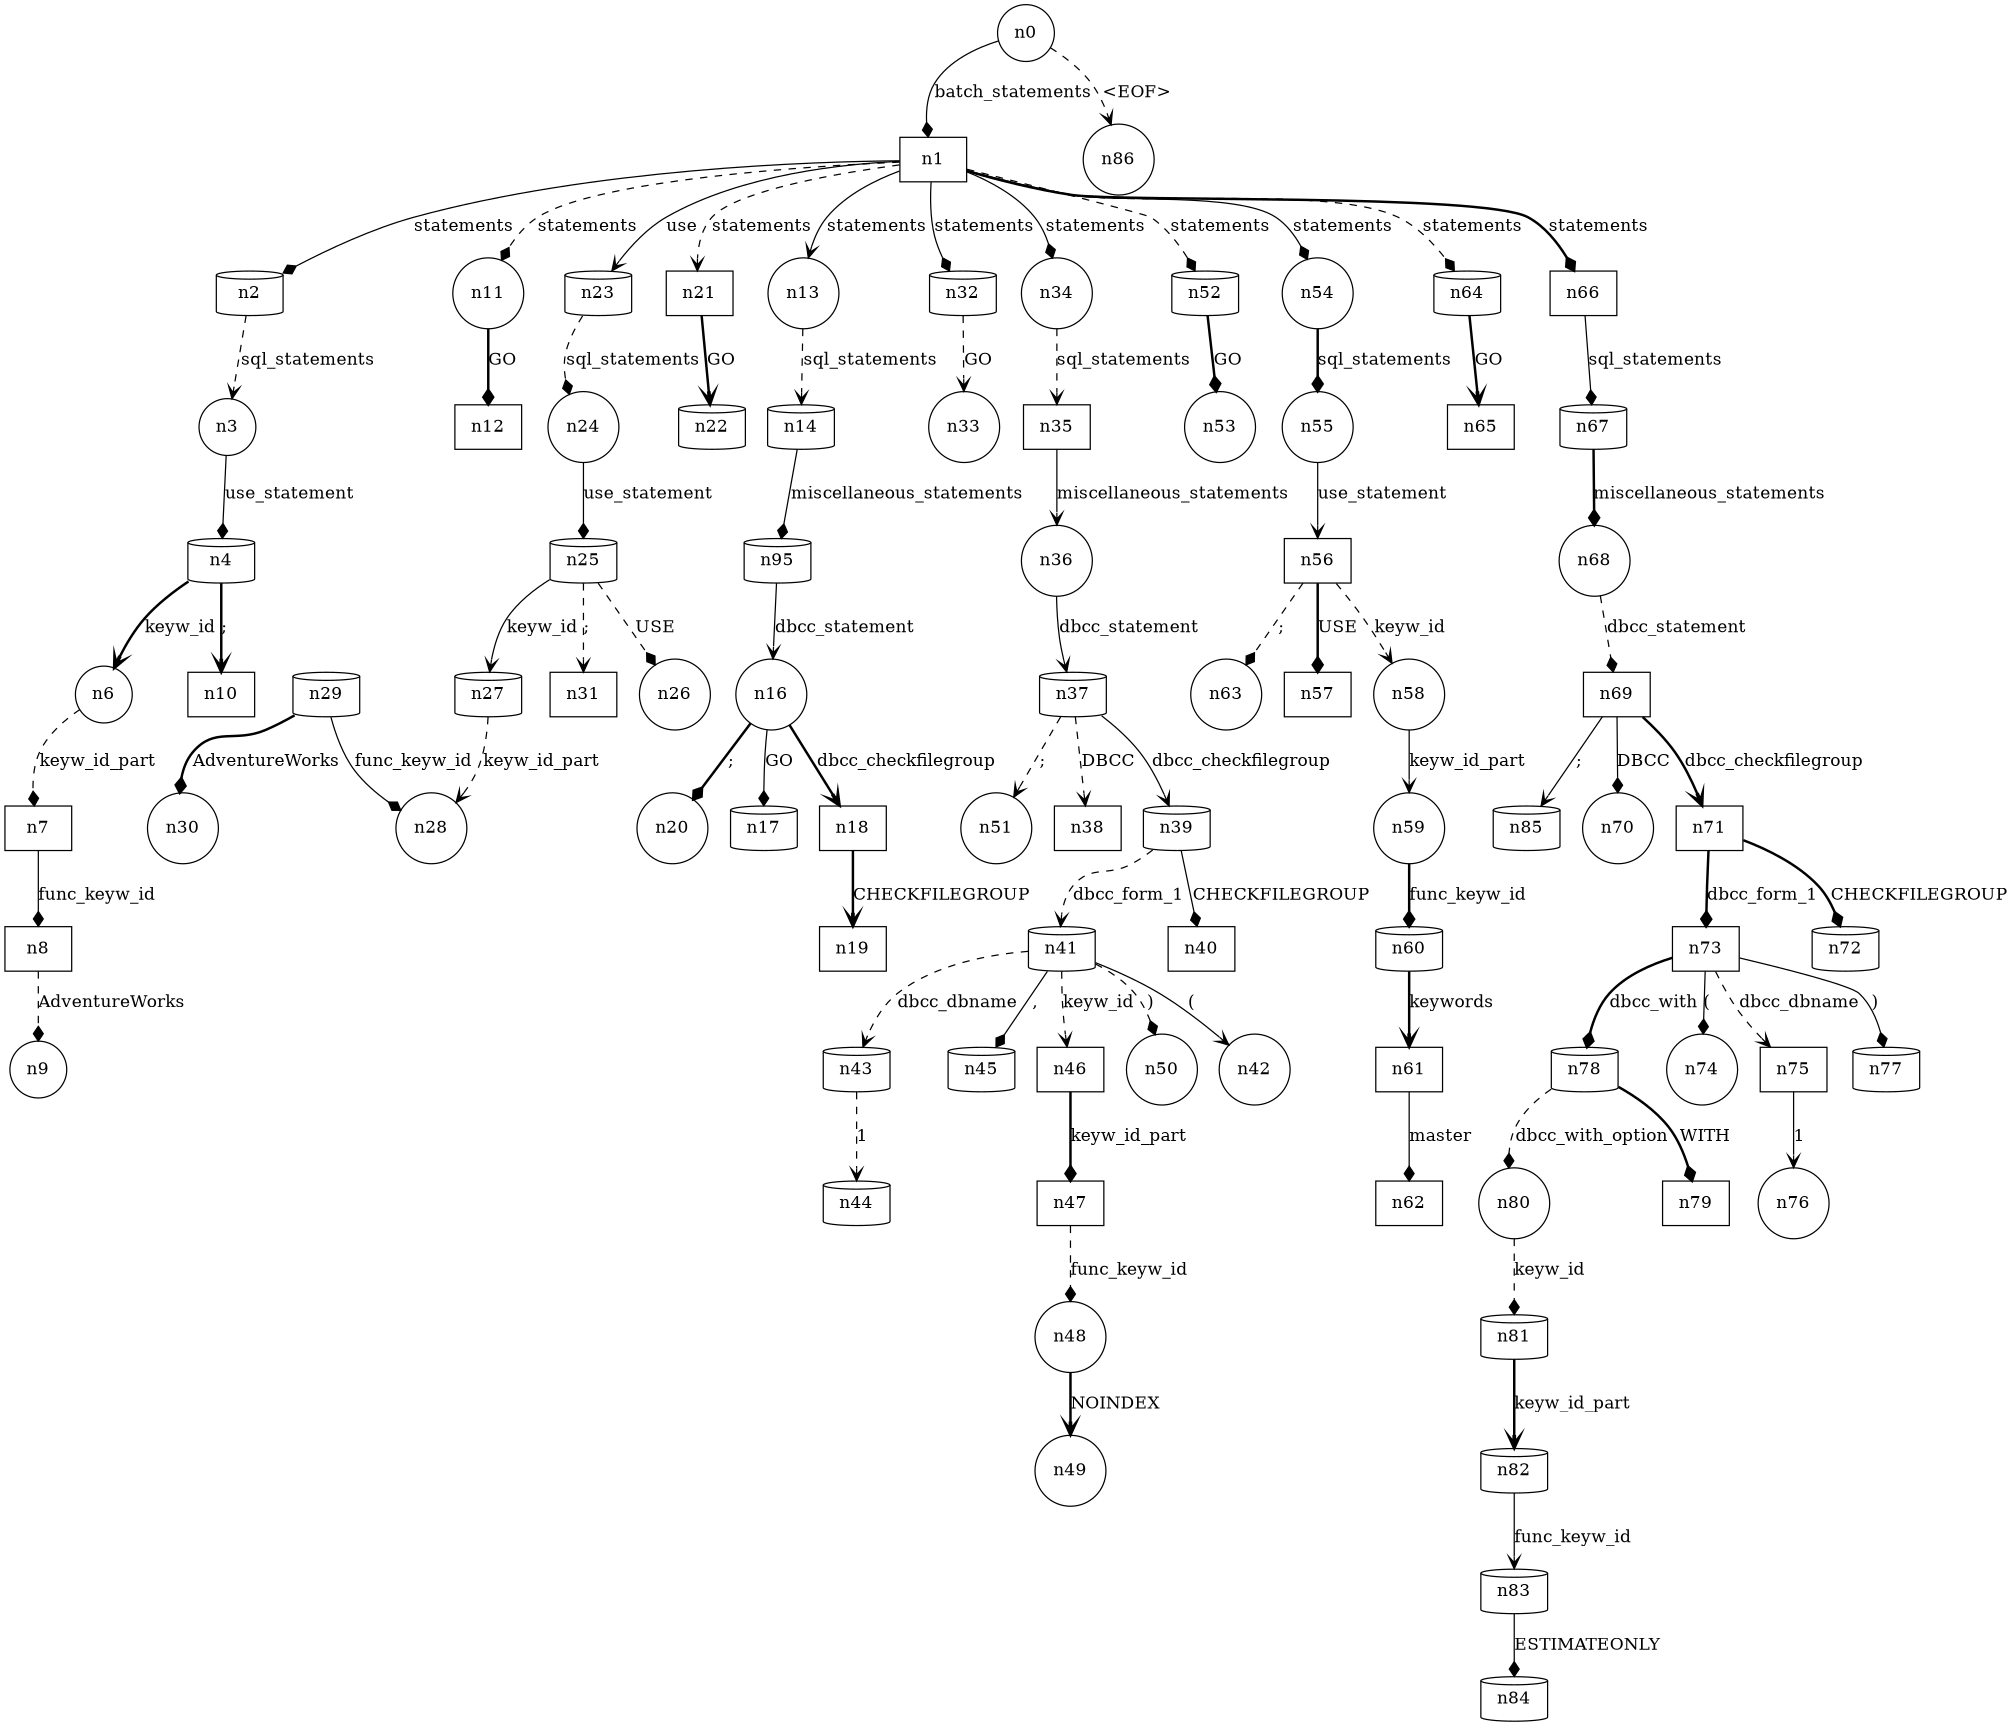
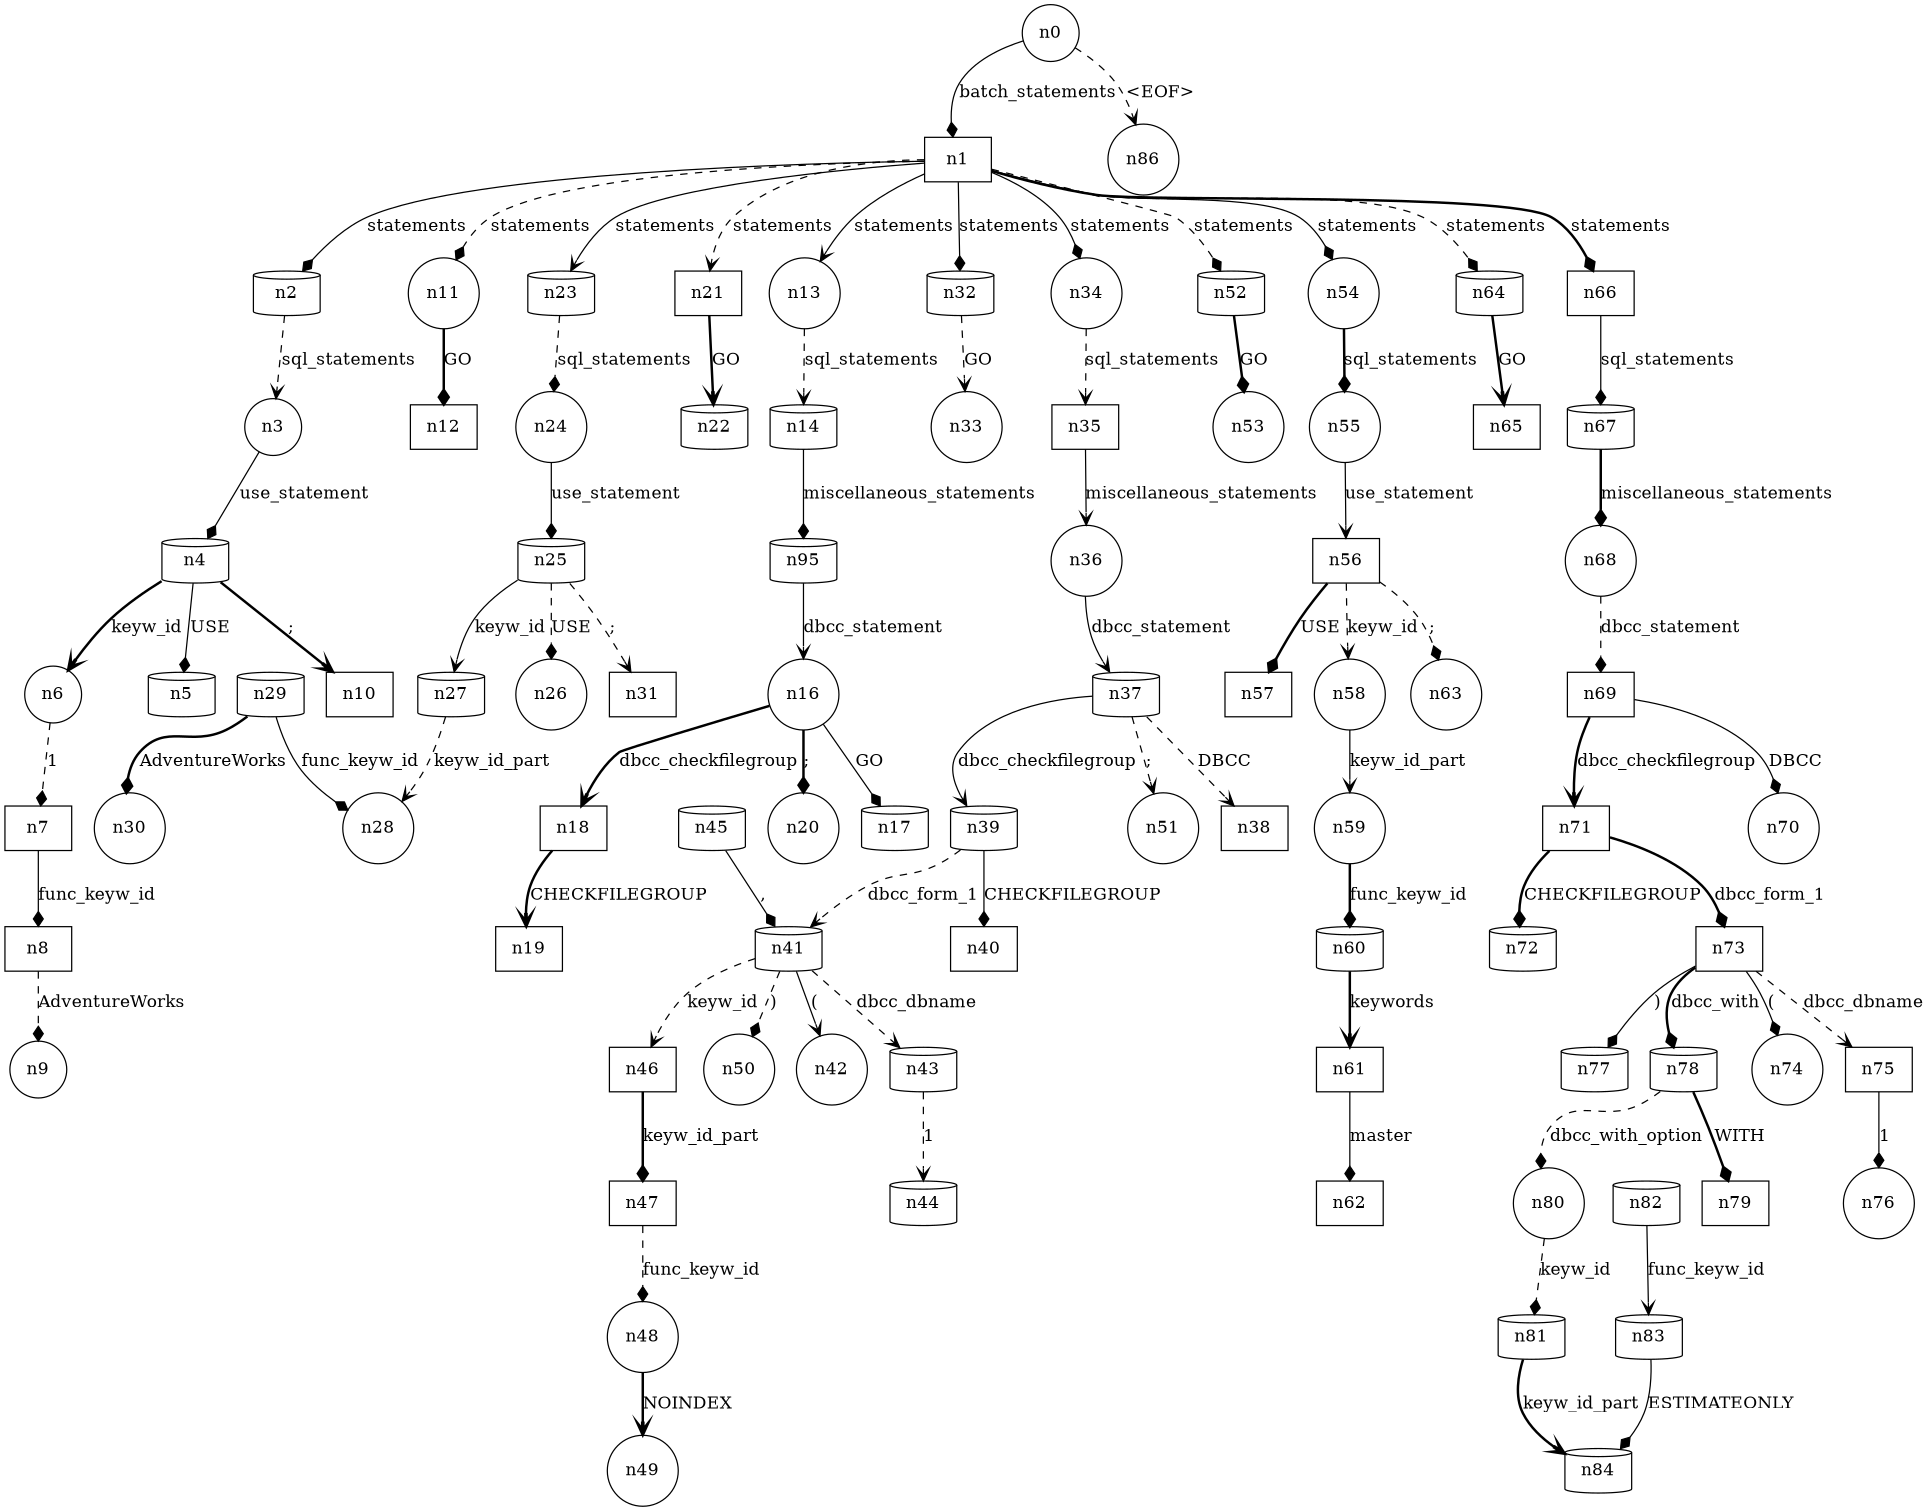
(682, 226) -> (666, 226)
none -> (182, 694)
(98, 761) -> (53, 761)
(1527, 828) -> none
(1026, 1003) -> (746, 882)
(1794, 1123) -> (1879, 1122)
(1514, 1398) -> (1521, 1409)
